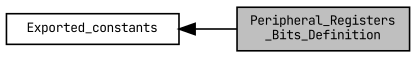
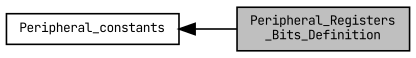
(93, 29) -> (93, 29)
